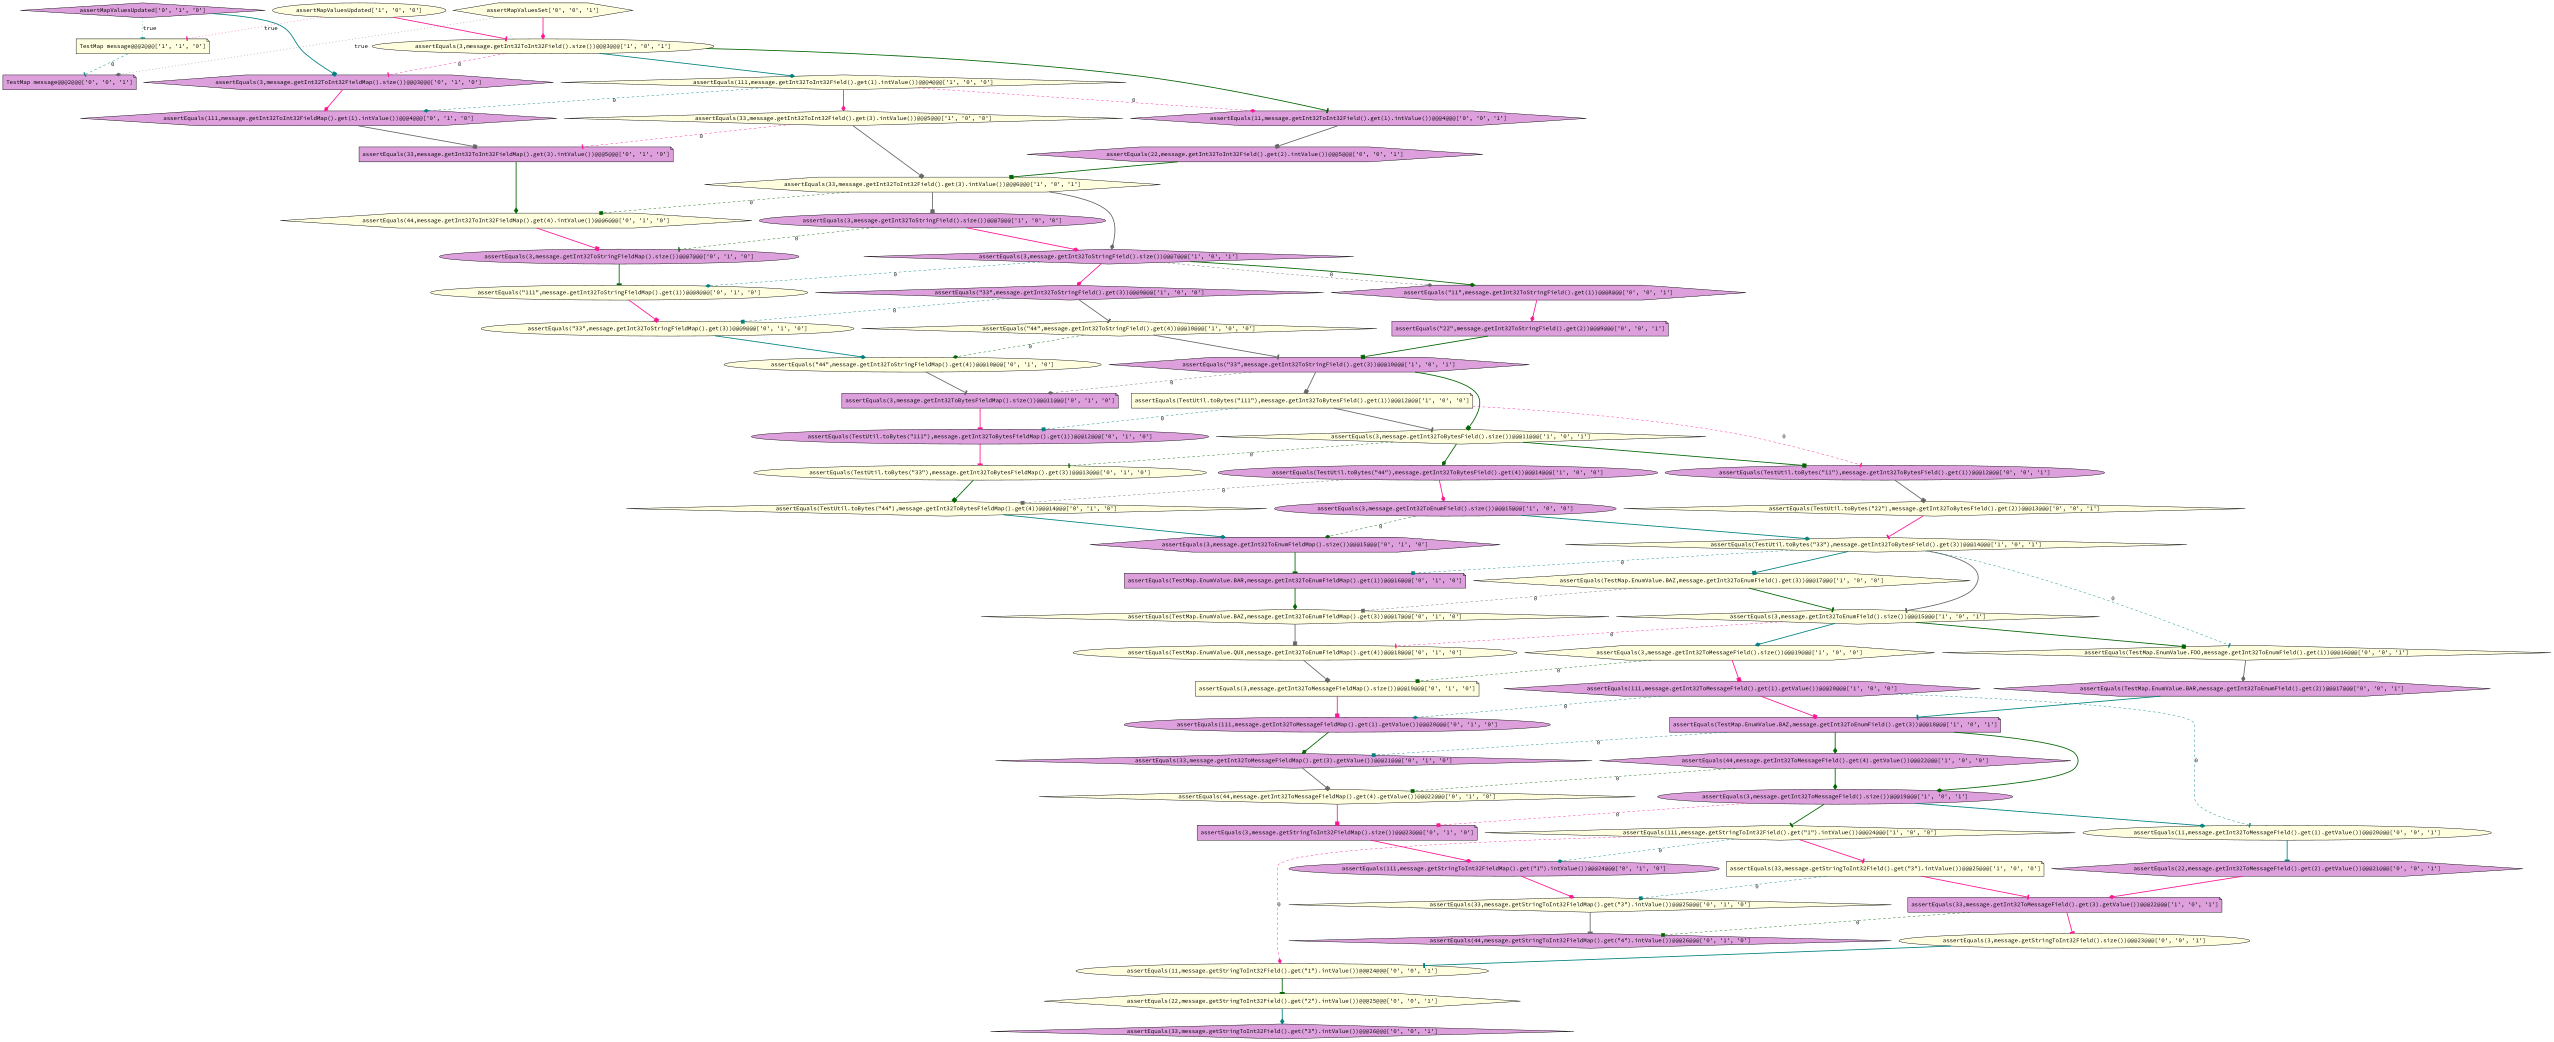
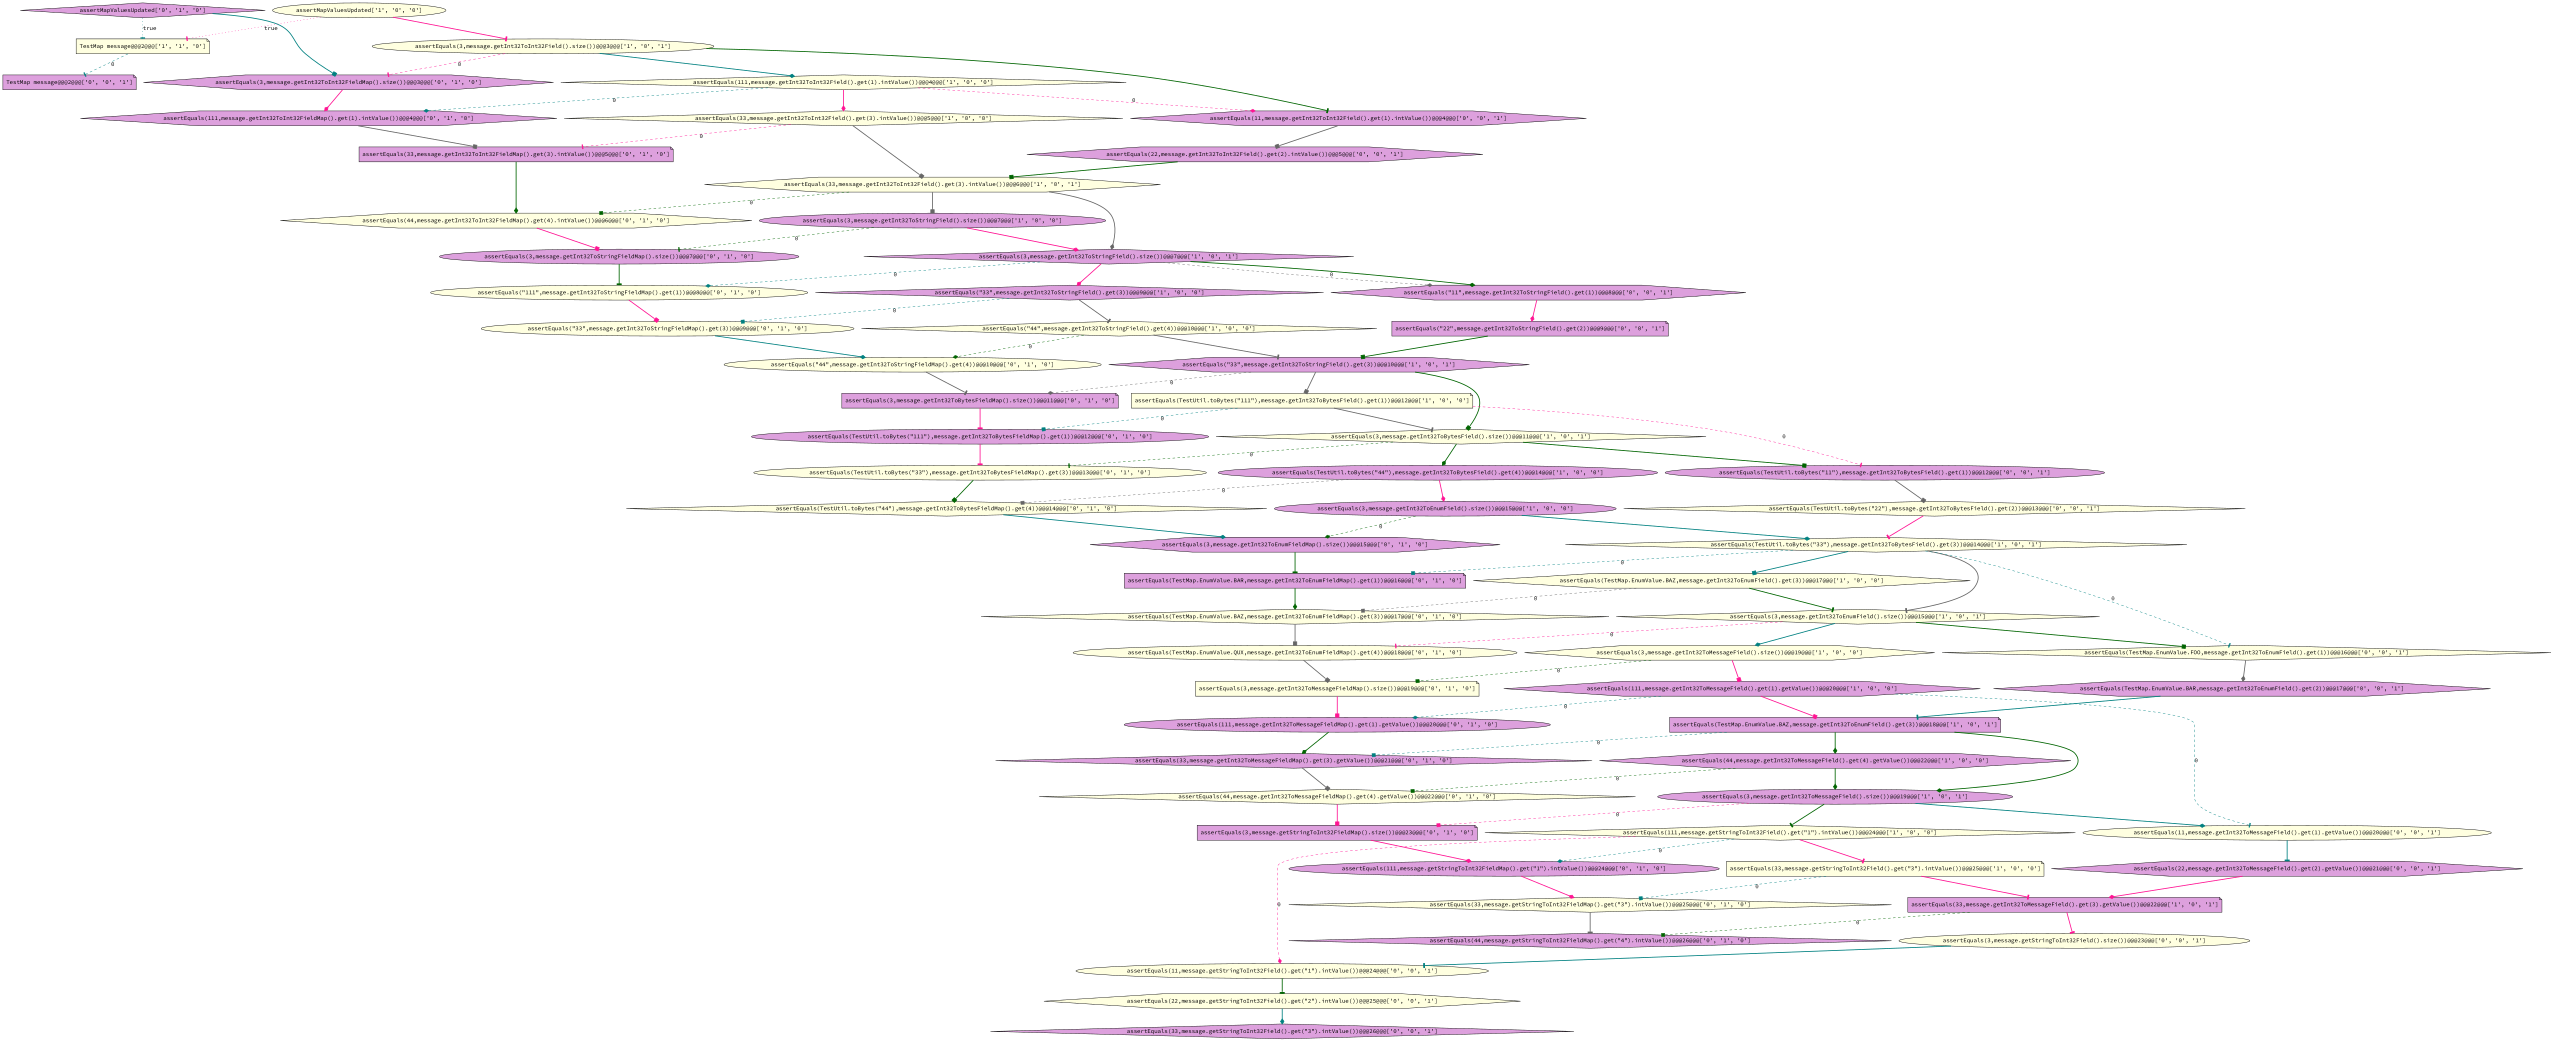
(543, 10) -> none
